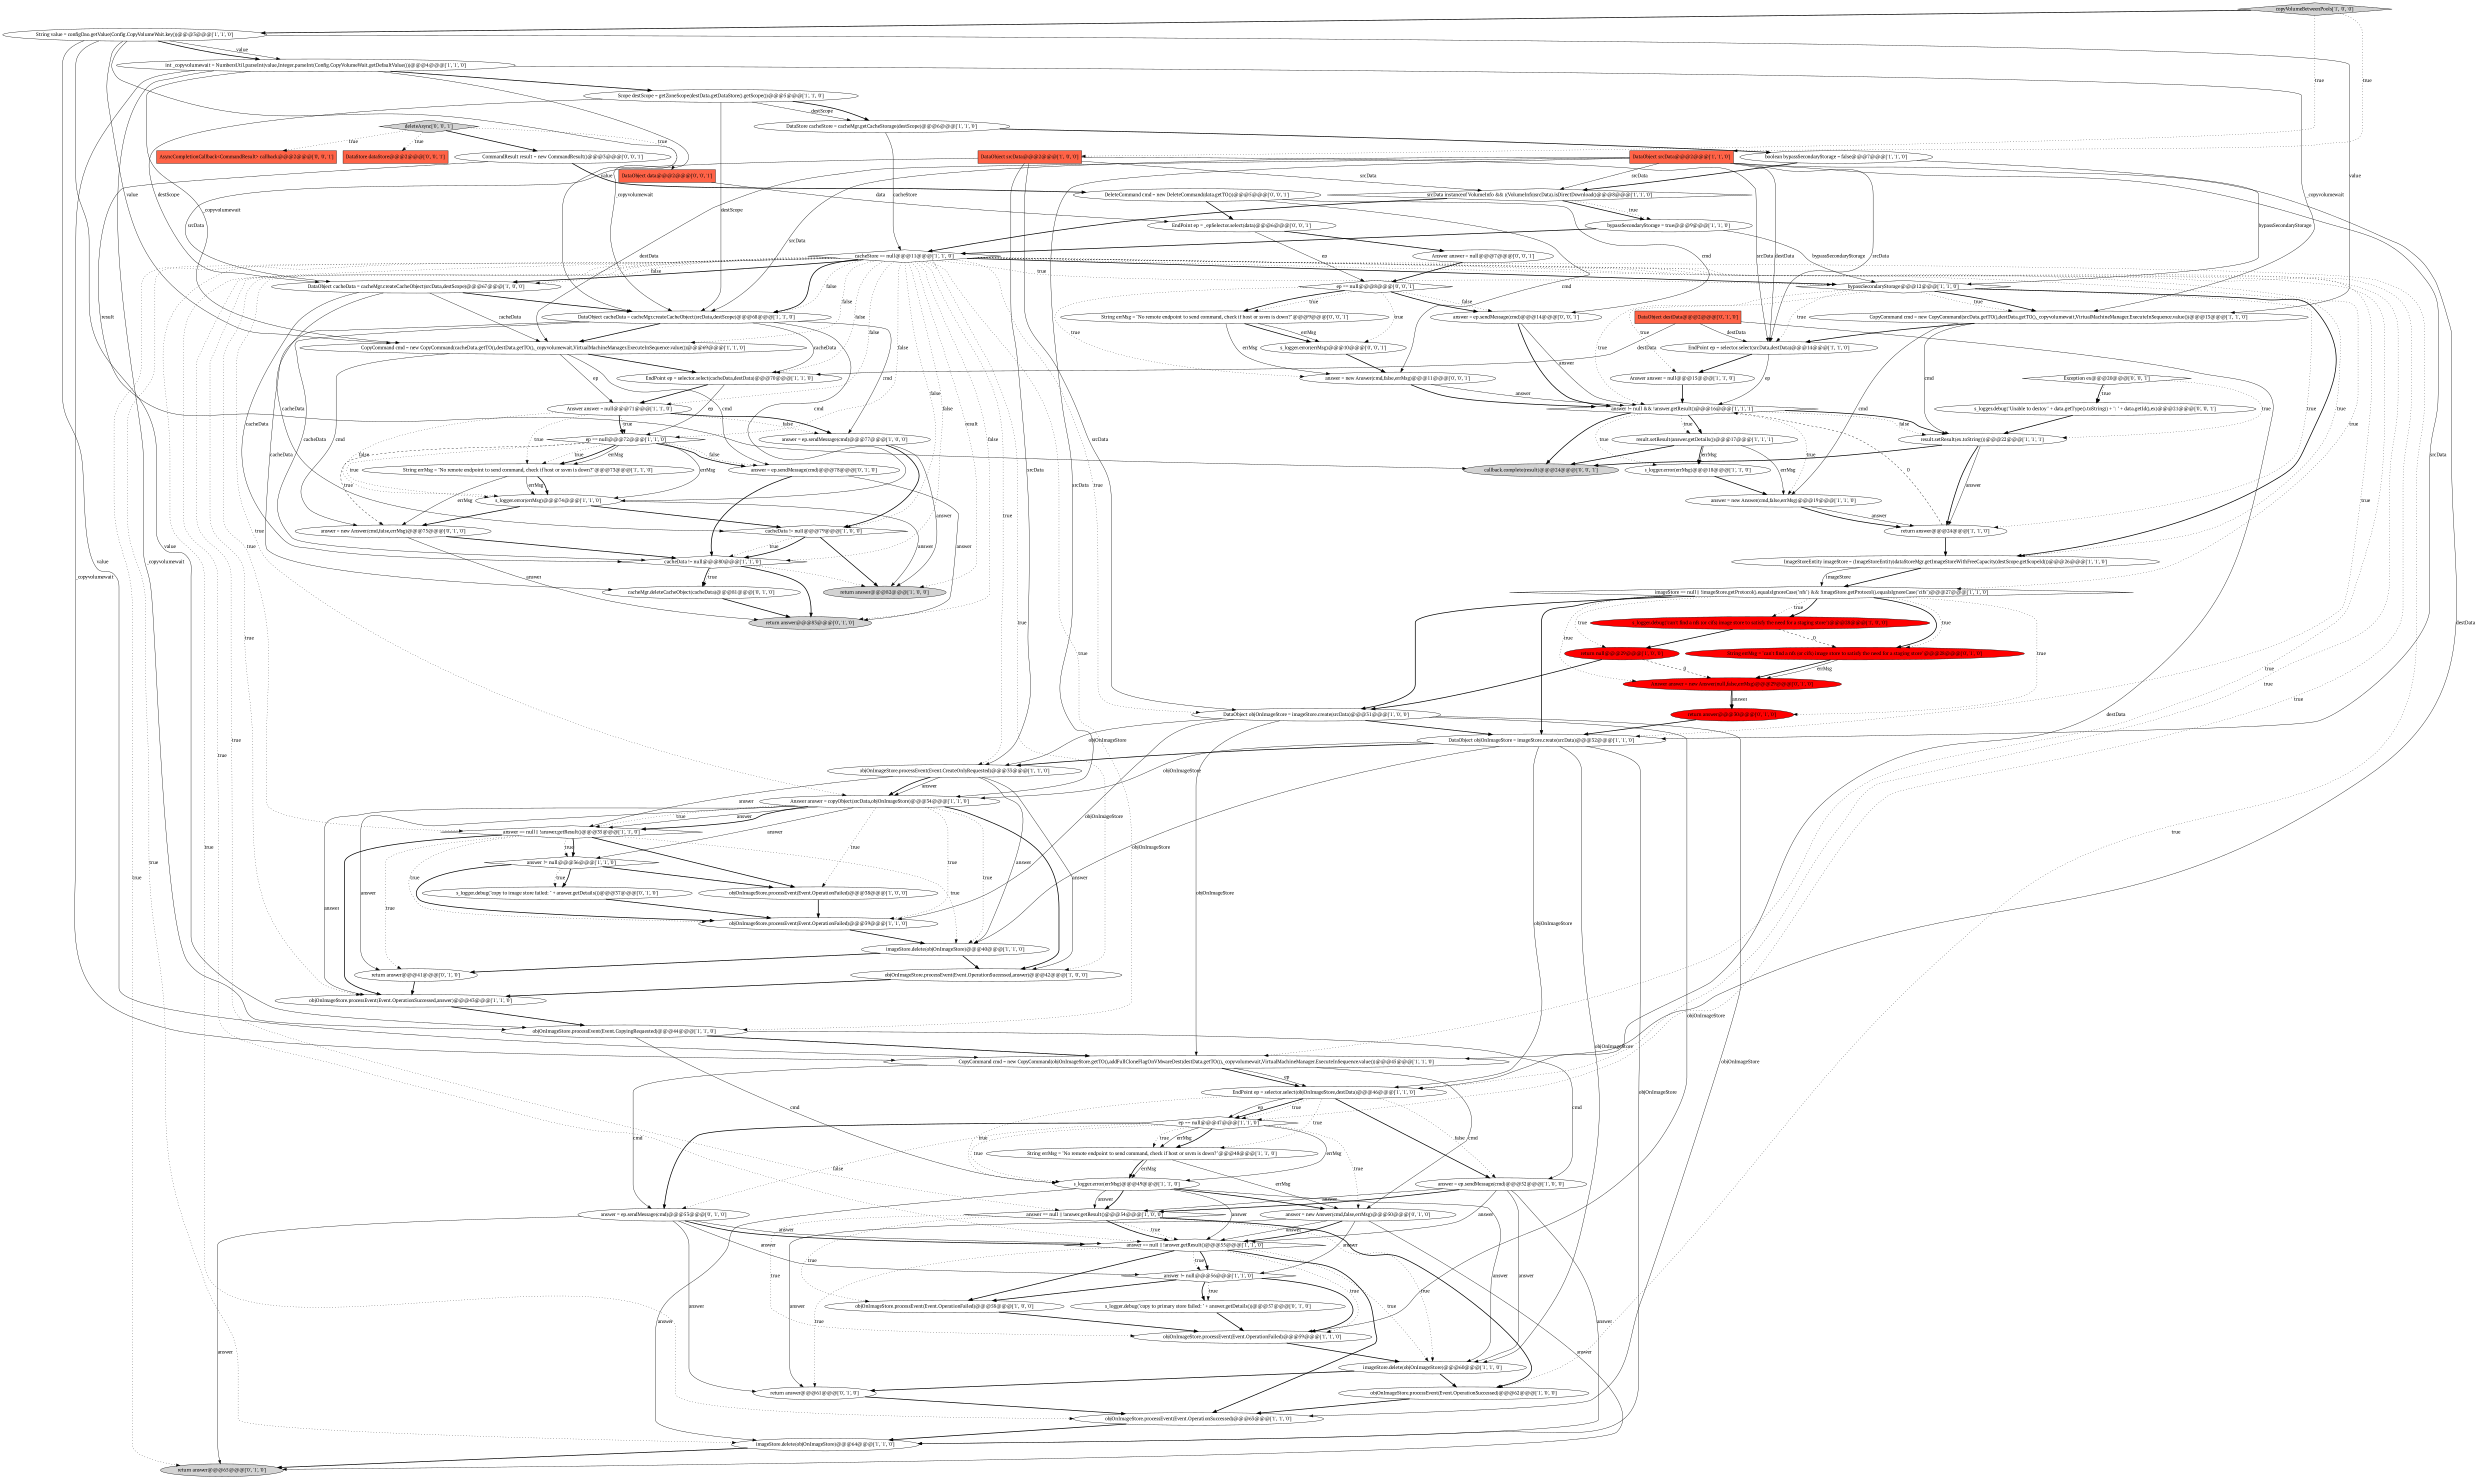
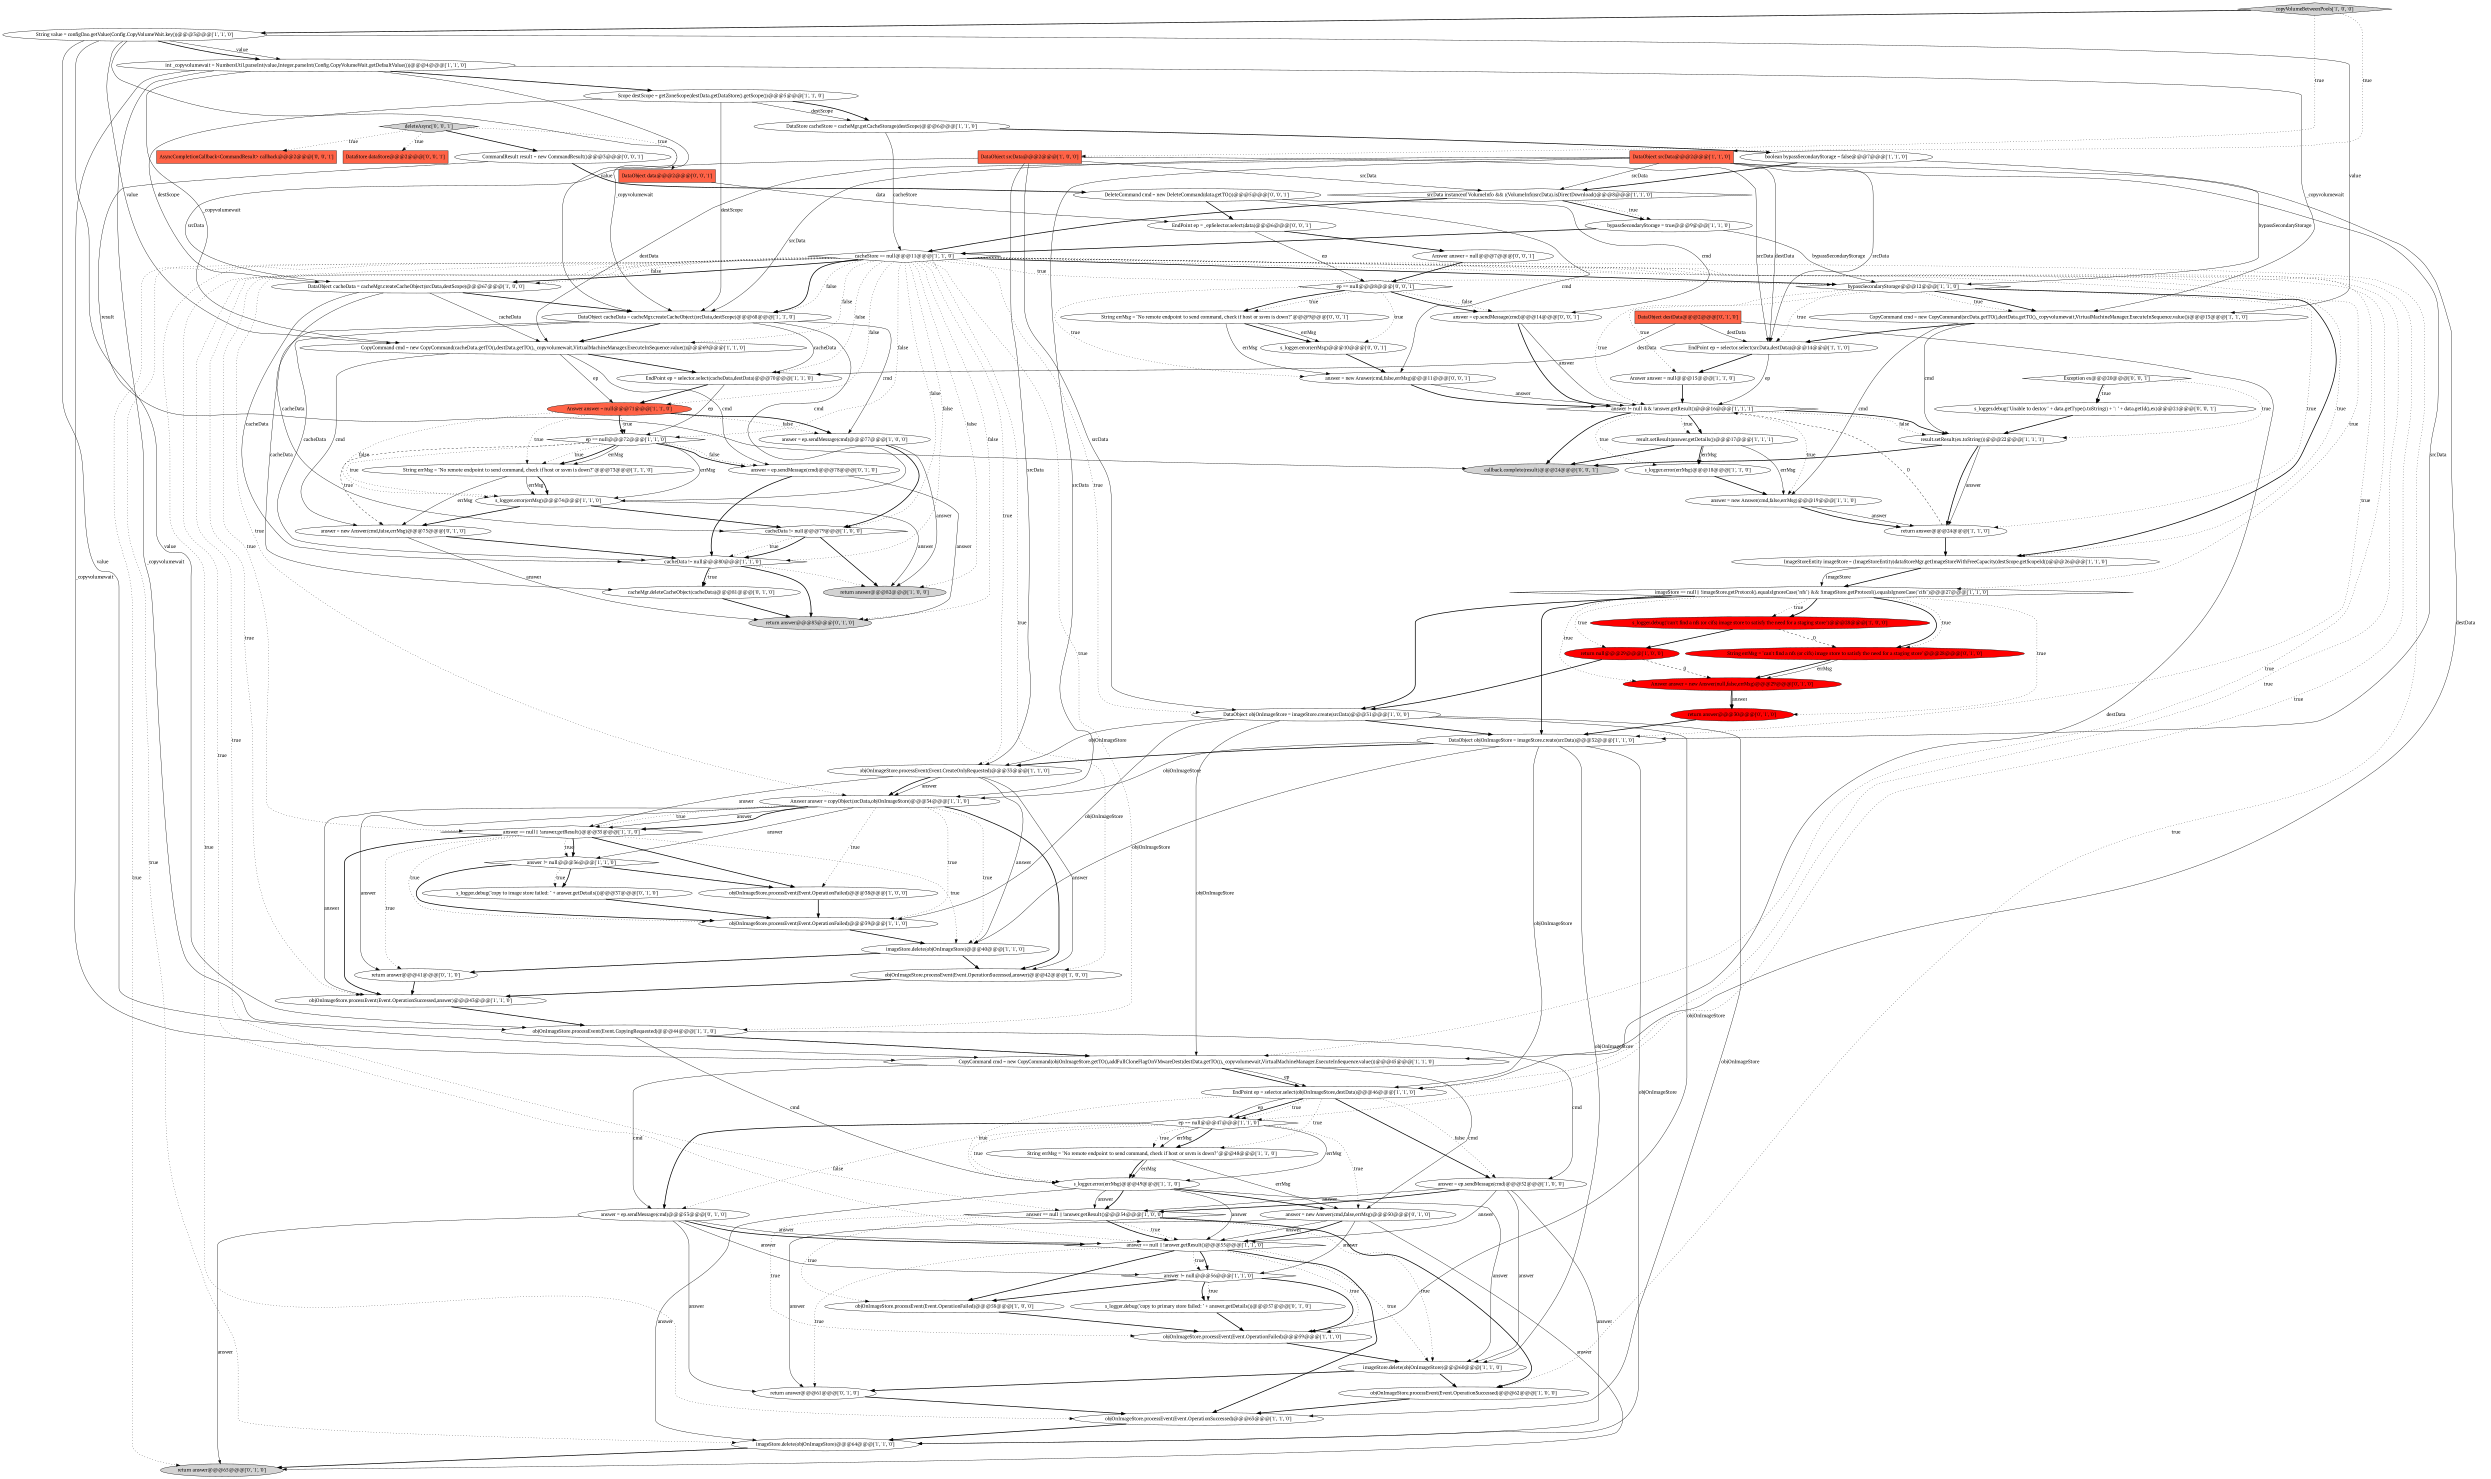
(619, 409) -> (619, 409)
(972, 424) -> (972, 424)
